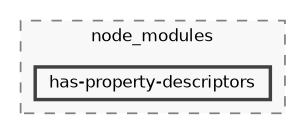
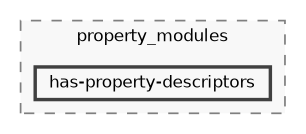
(153, 37) -> (153, 37)
